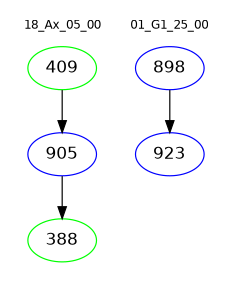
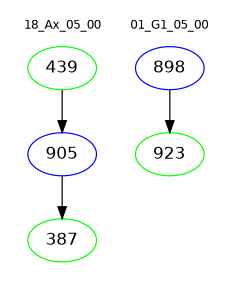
(170, 26) -> (170, 26)
(62, 68) -> (62, 68)
(170, 154) -> (170, 154)
(62, 240) -> (62, 240)
